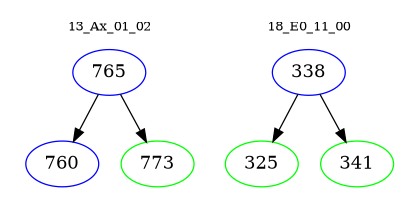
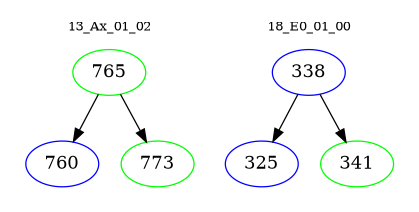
(309, 27) -> (309, 27)
(109, 72) -> (109, 72)
(262, 164) -> (262, 164)
